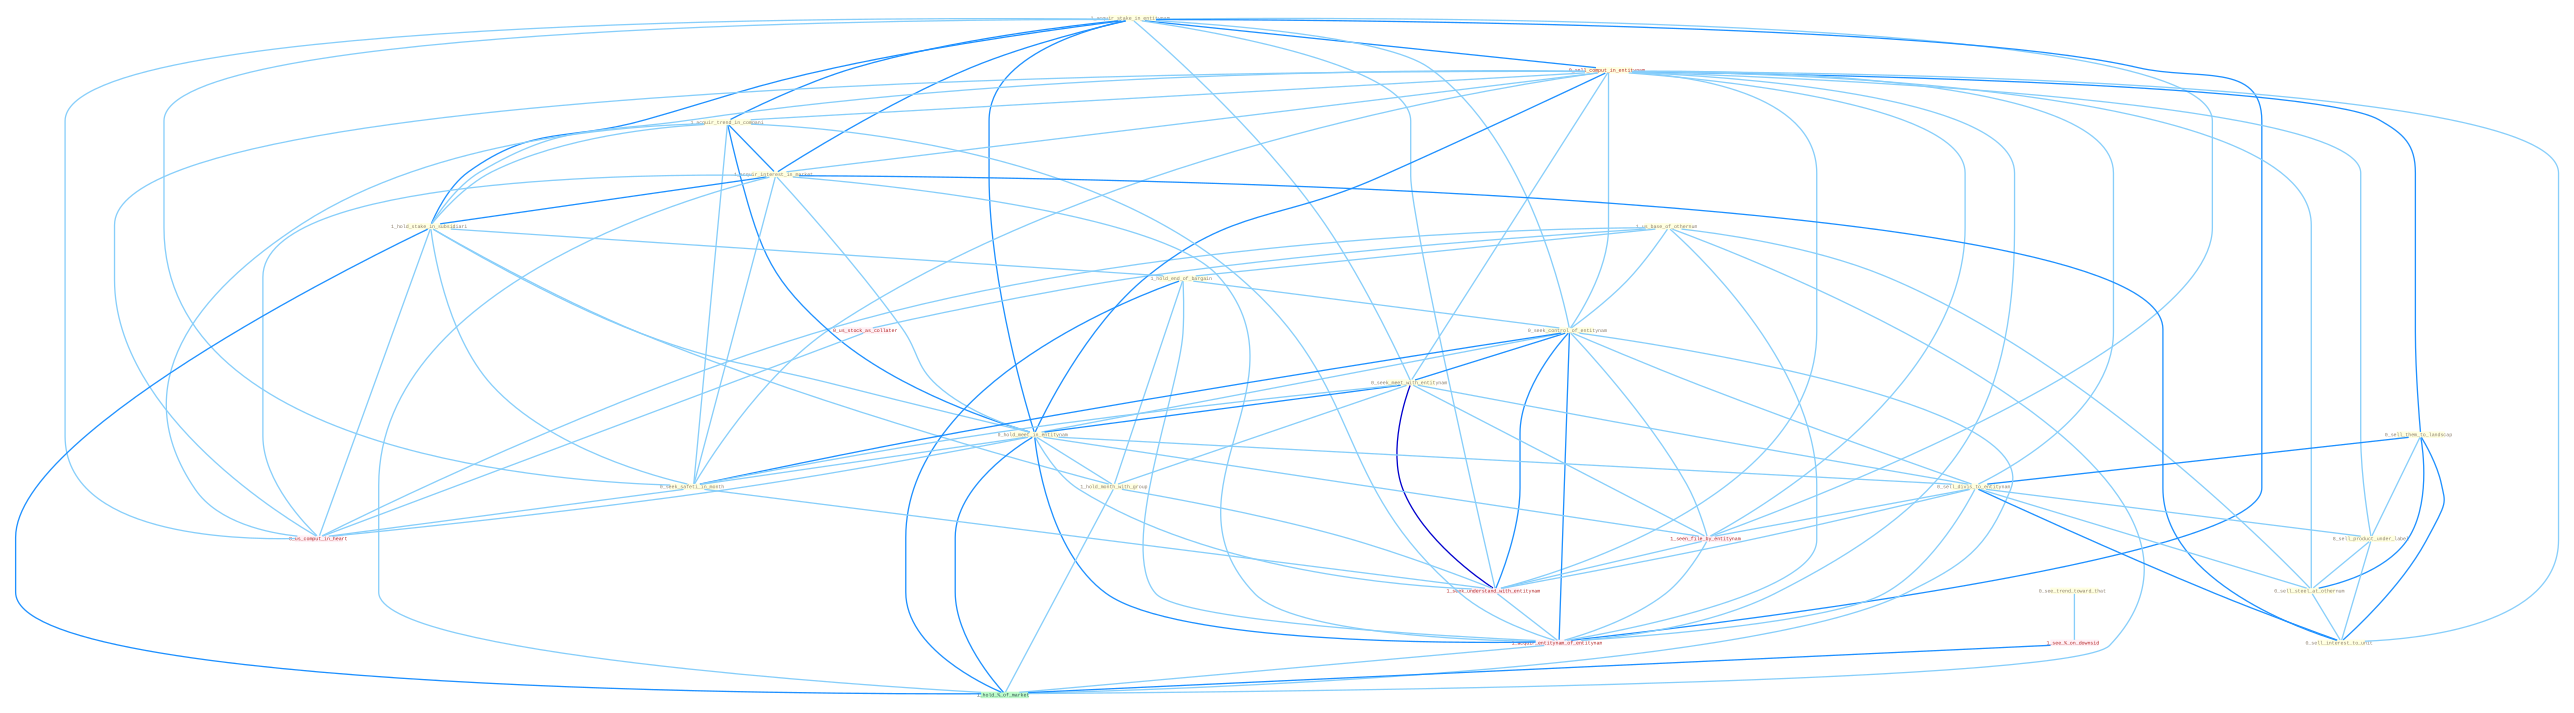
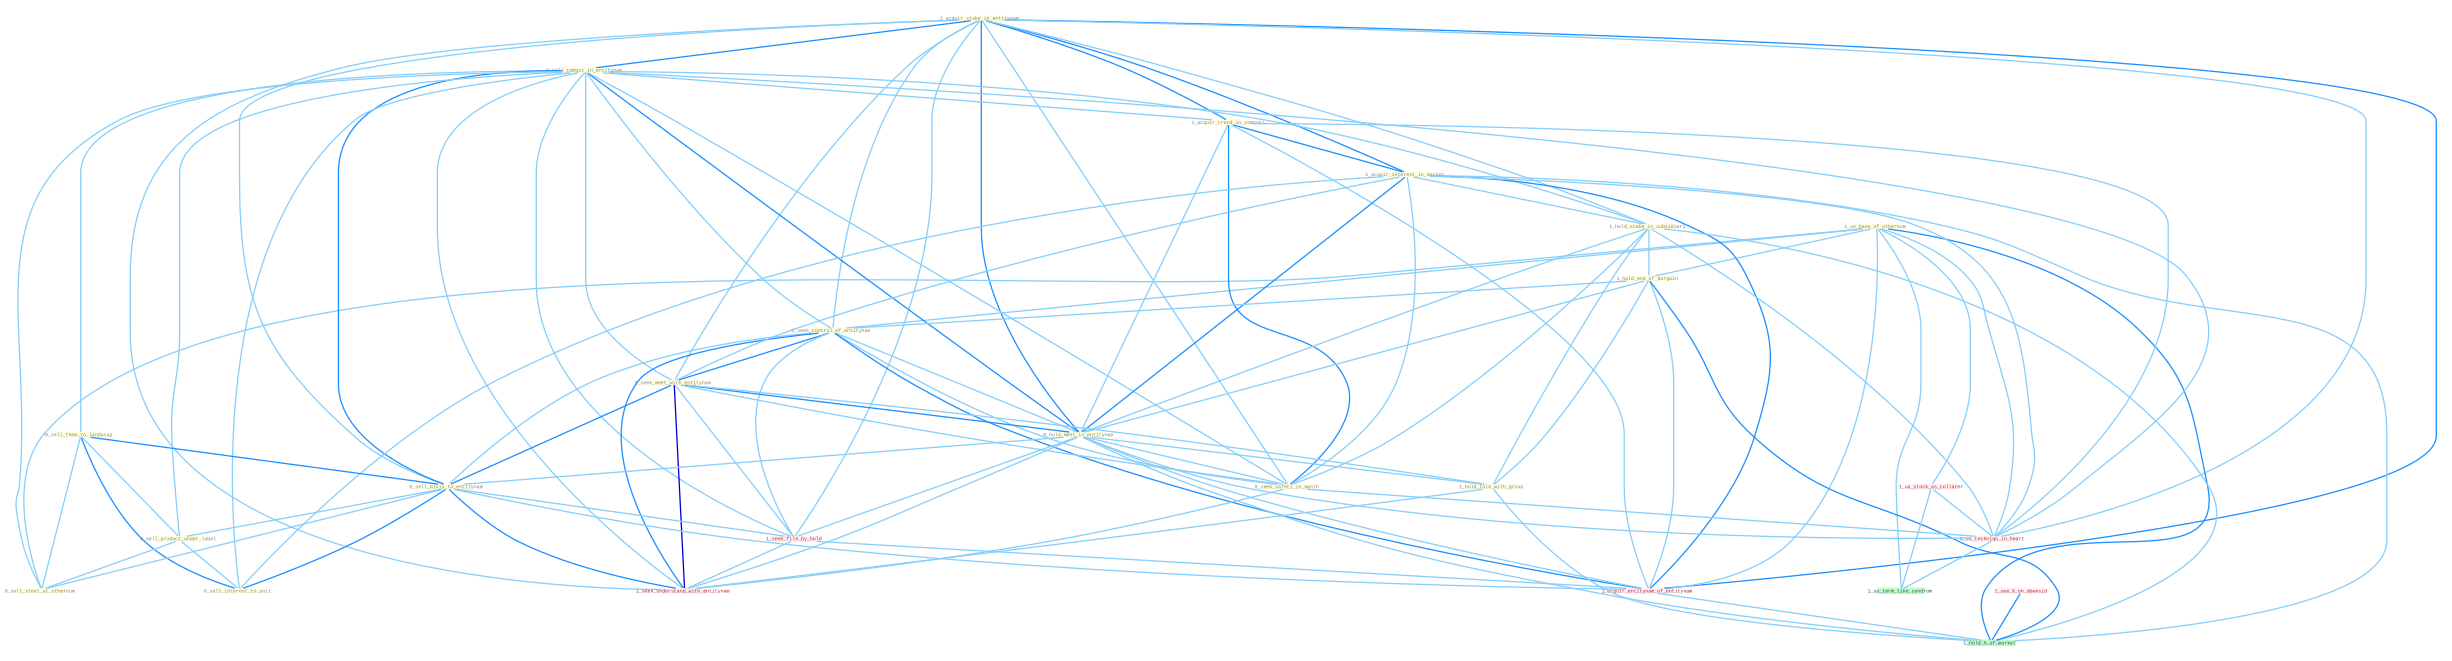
(1609, 70) -> (586, 70)
(776, 82) -> (1320, 111)
none -> (255, 106)
(1192, 122) -> (1033, 259)
(2383, 122) -> (86, 163)
(2068, 124) -> (338, 220)
(557, 148) -> none
(603, 200) -> (1528, 200)
(1695, 211) -> (800, 269)
(711, 304) -> (1268, 329)
(817, 320) -> (1158, 271)
(2006, 329) -> none
(867, 331) -> (1931, 487)
(905, 333) -> (1227, 317)
none -> (1365, 357)
(1249, 360) -> (1748, 280)
(1129, 402) -> (1046, 437)
(1693, 436) -> (561, 435)
(1114, 487) -> (1493, 487)
(319, 539) -> (1994, 539)
(1707, 539) -> (794, 539)
(2371, 539) -> (180, 539)
(2408, 539) -> (61, 513)
(1737, 543) -> (554, 557)
(955, 556) -> (1474, 569)
none -> (1901, 591)
(2074, 591) -> none
(1527, 617) -> none
(2326, 617) -> none
(1230, 628) -> (1275, 504)
(1785, 629) -> none
(2074, 643) -> (2021, 591)
(200, 658) -> (2094, 372)
(1913, 672) -> (2195, 426)
